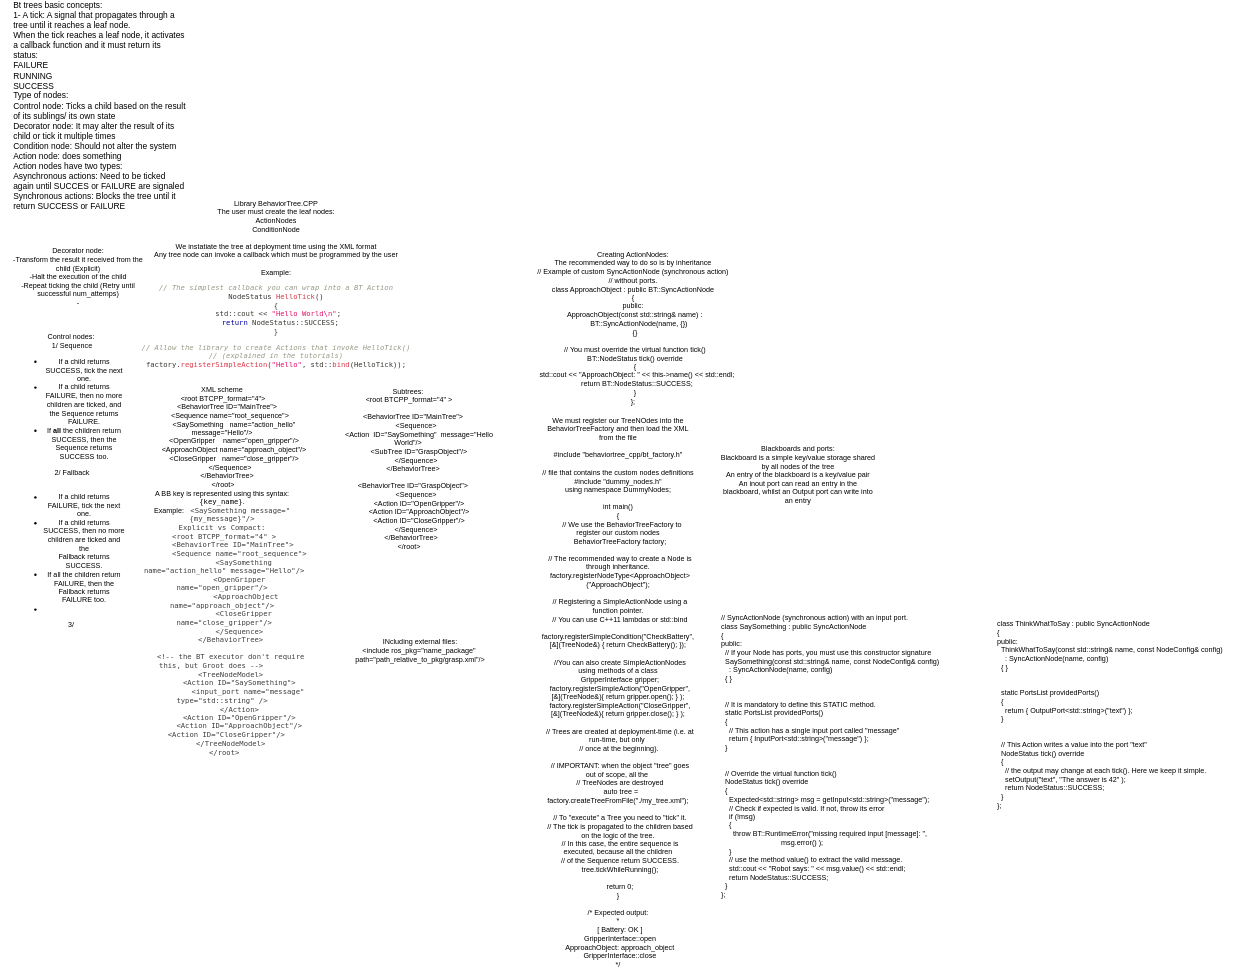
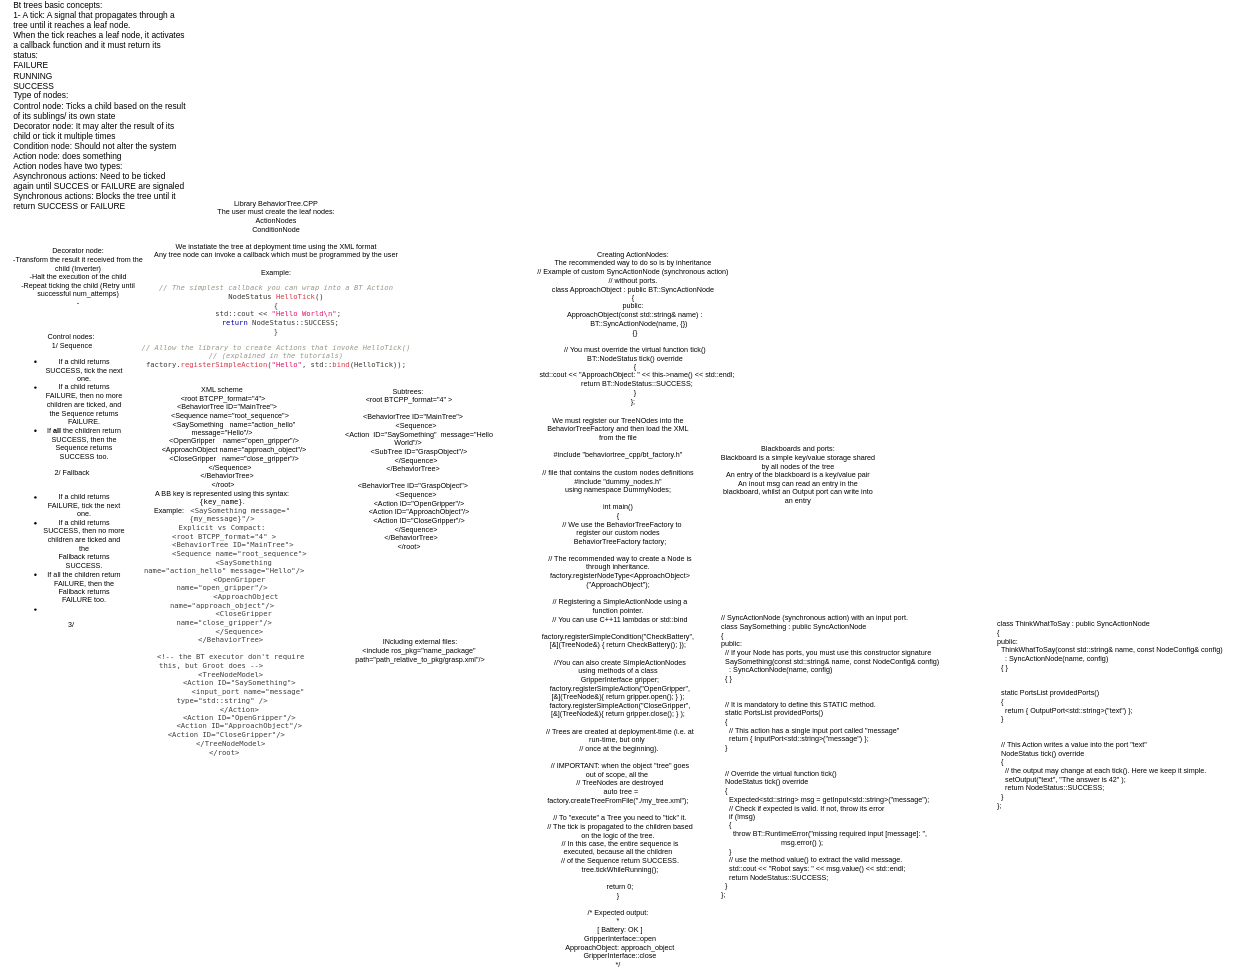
(78, 277) -> (78, 277)
(798, 475) -> (798, 475)
